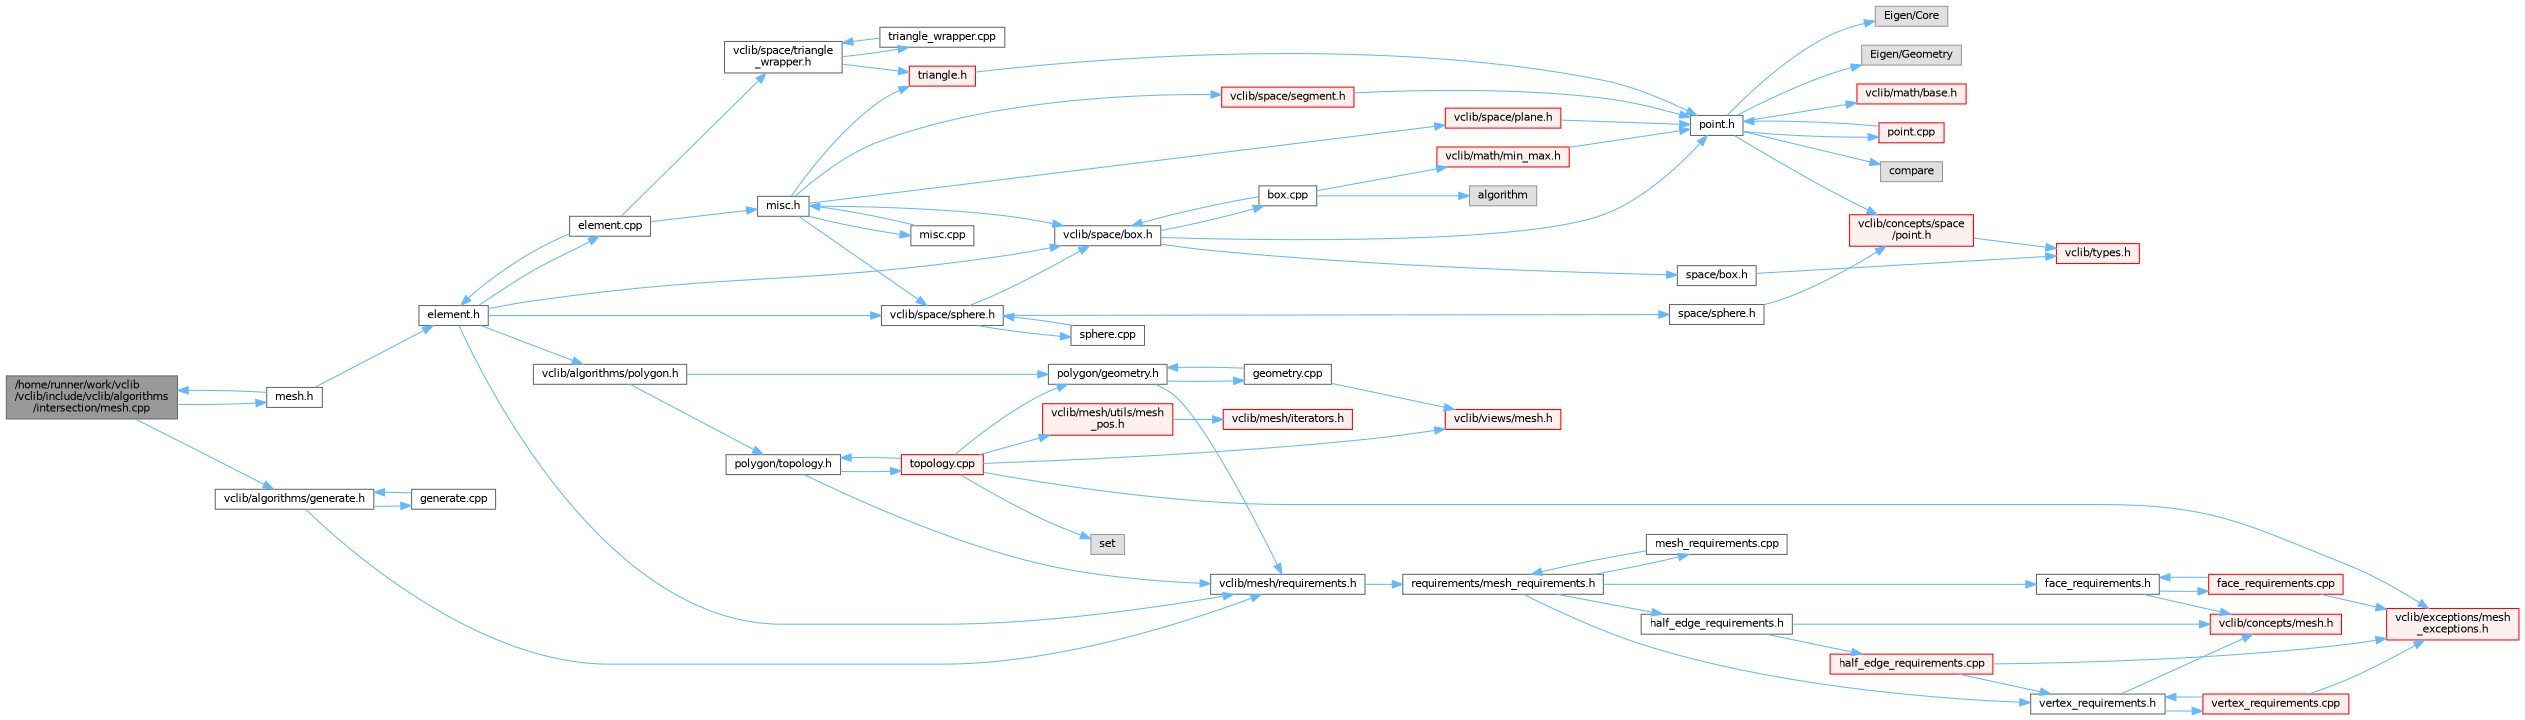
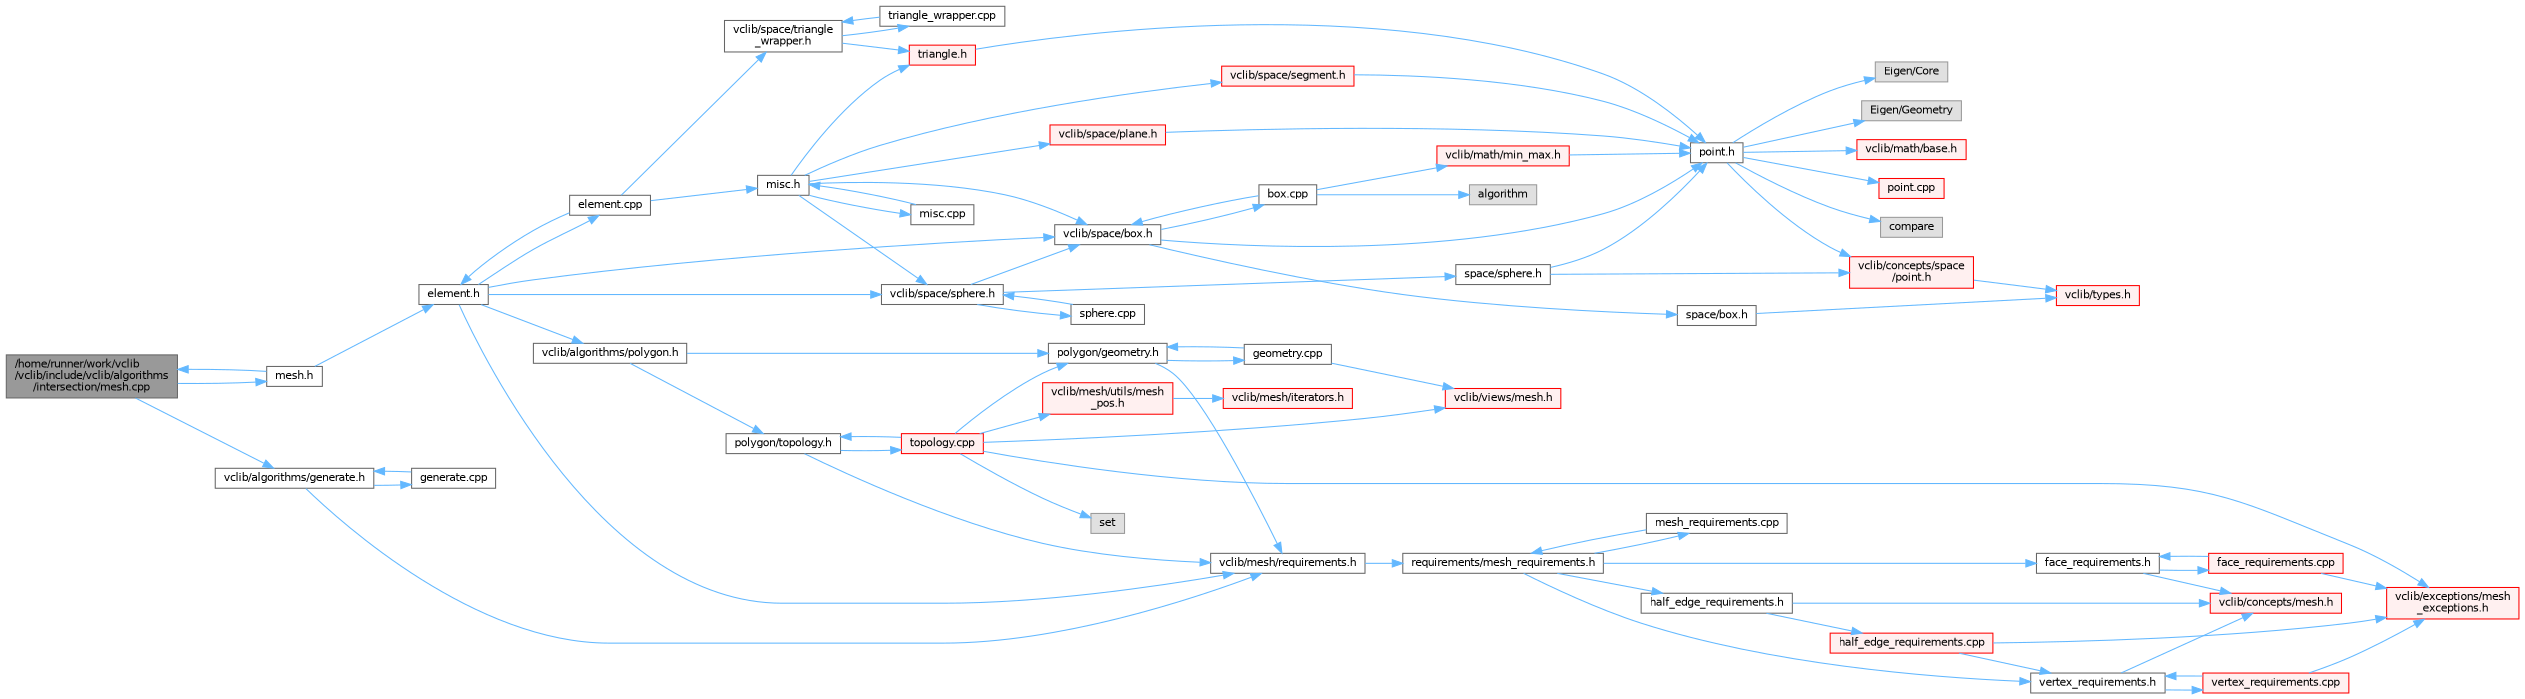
(1816, 122) -> (1633, 231)
